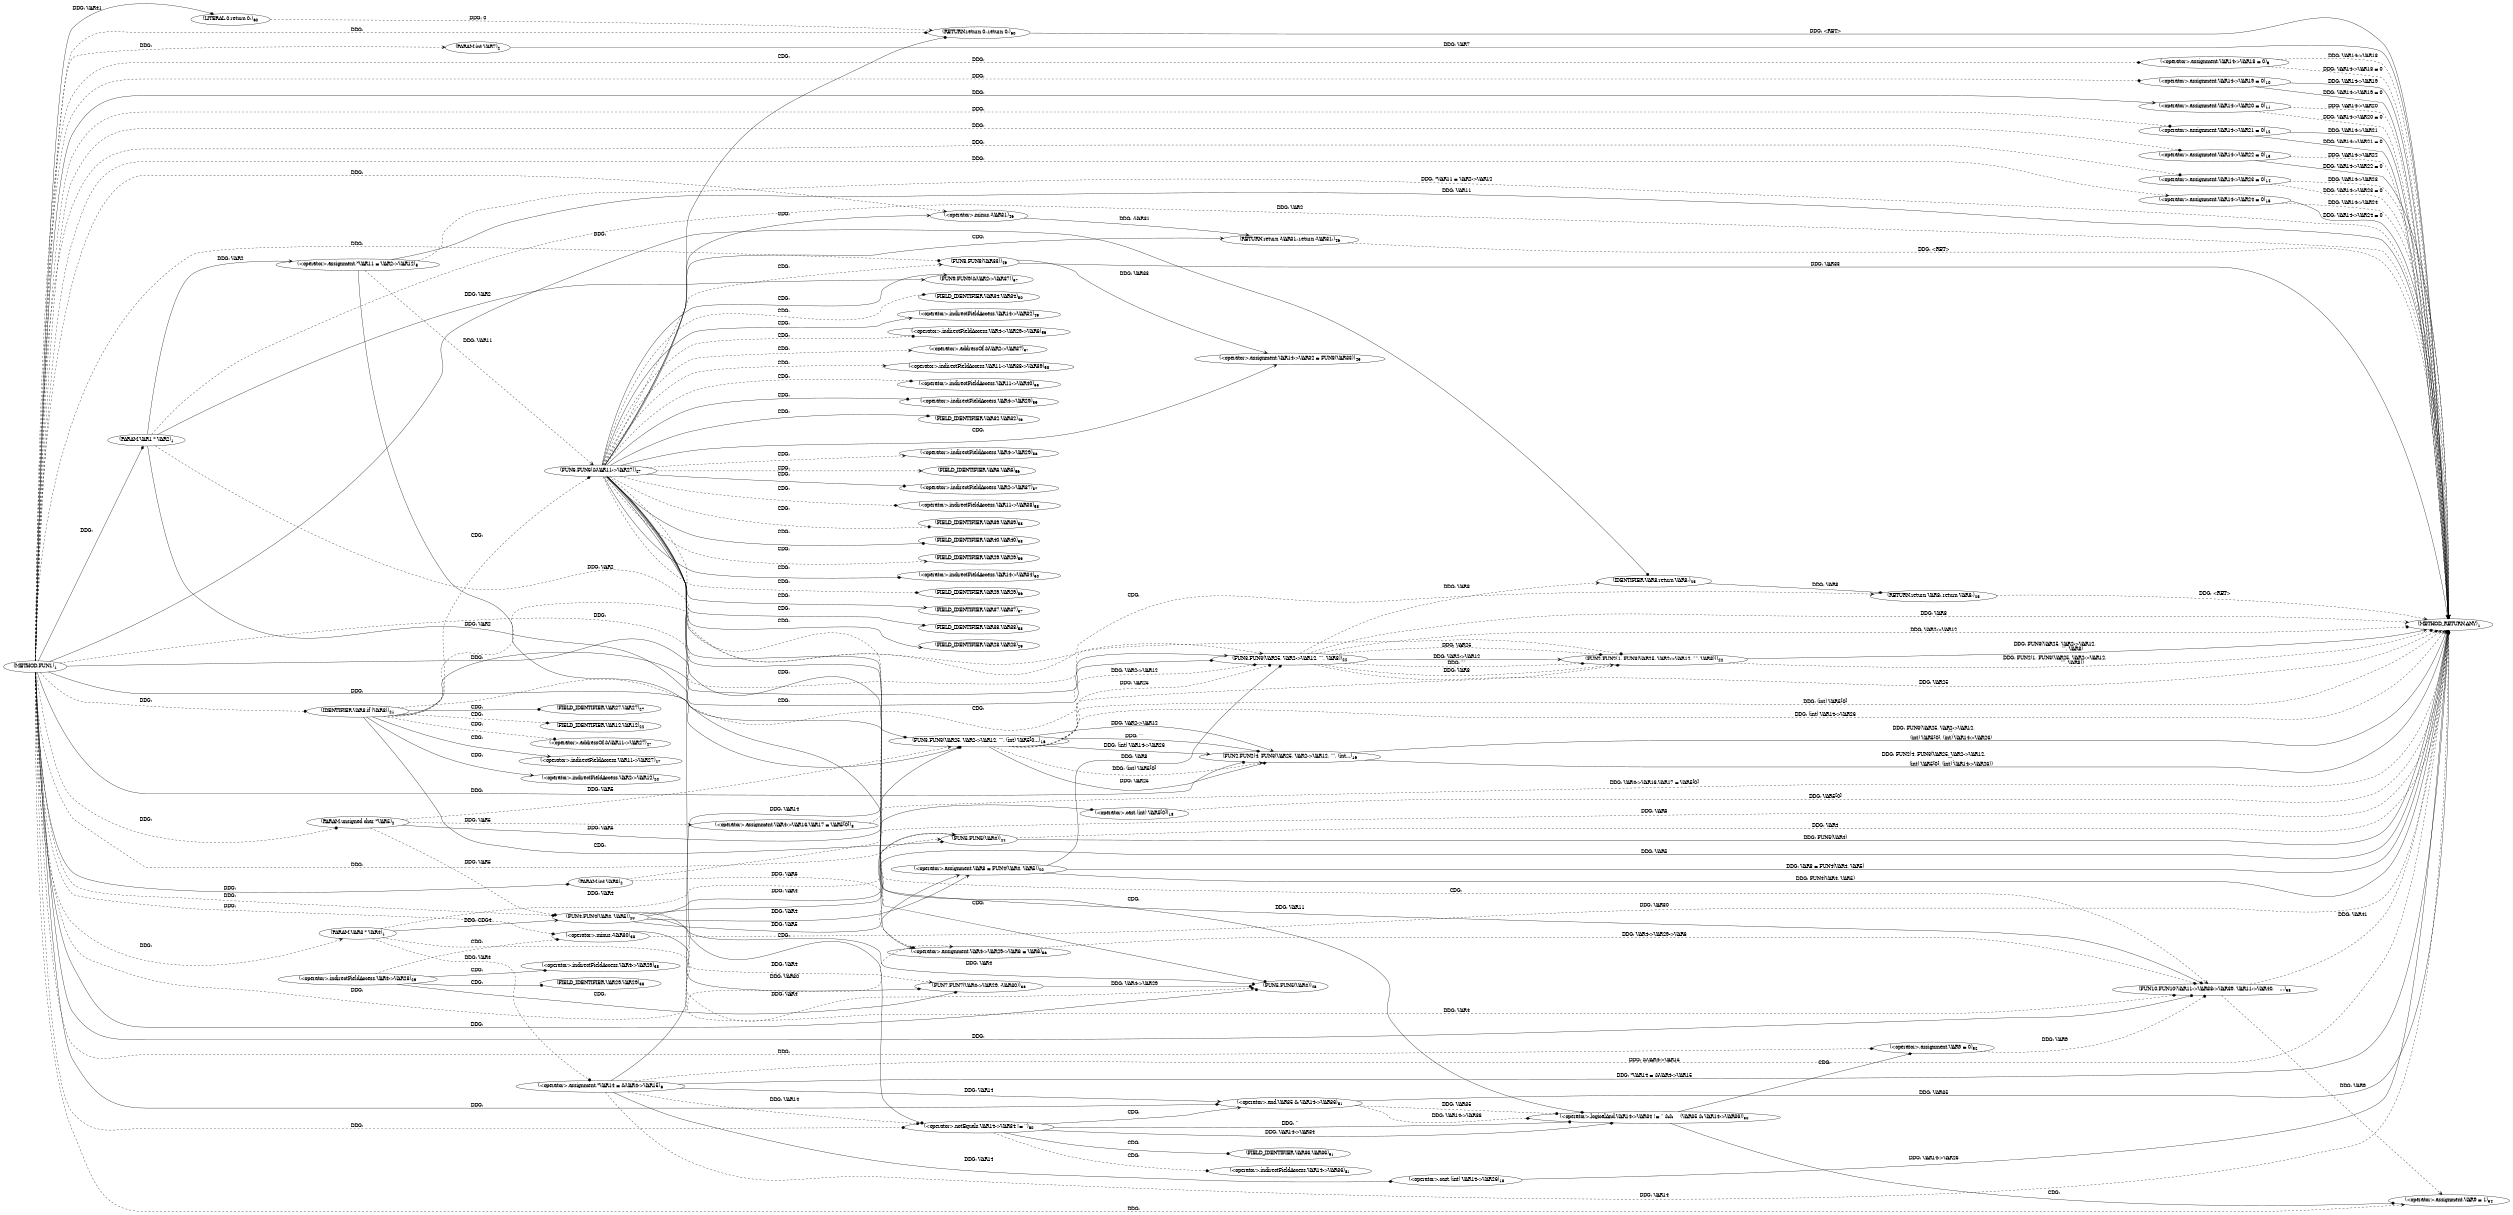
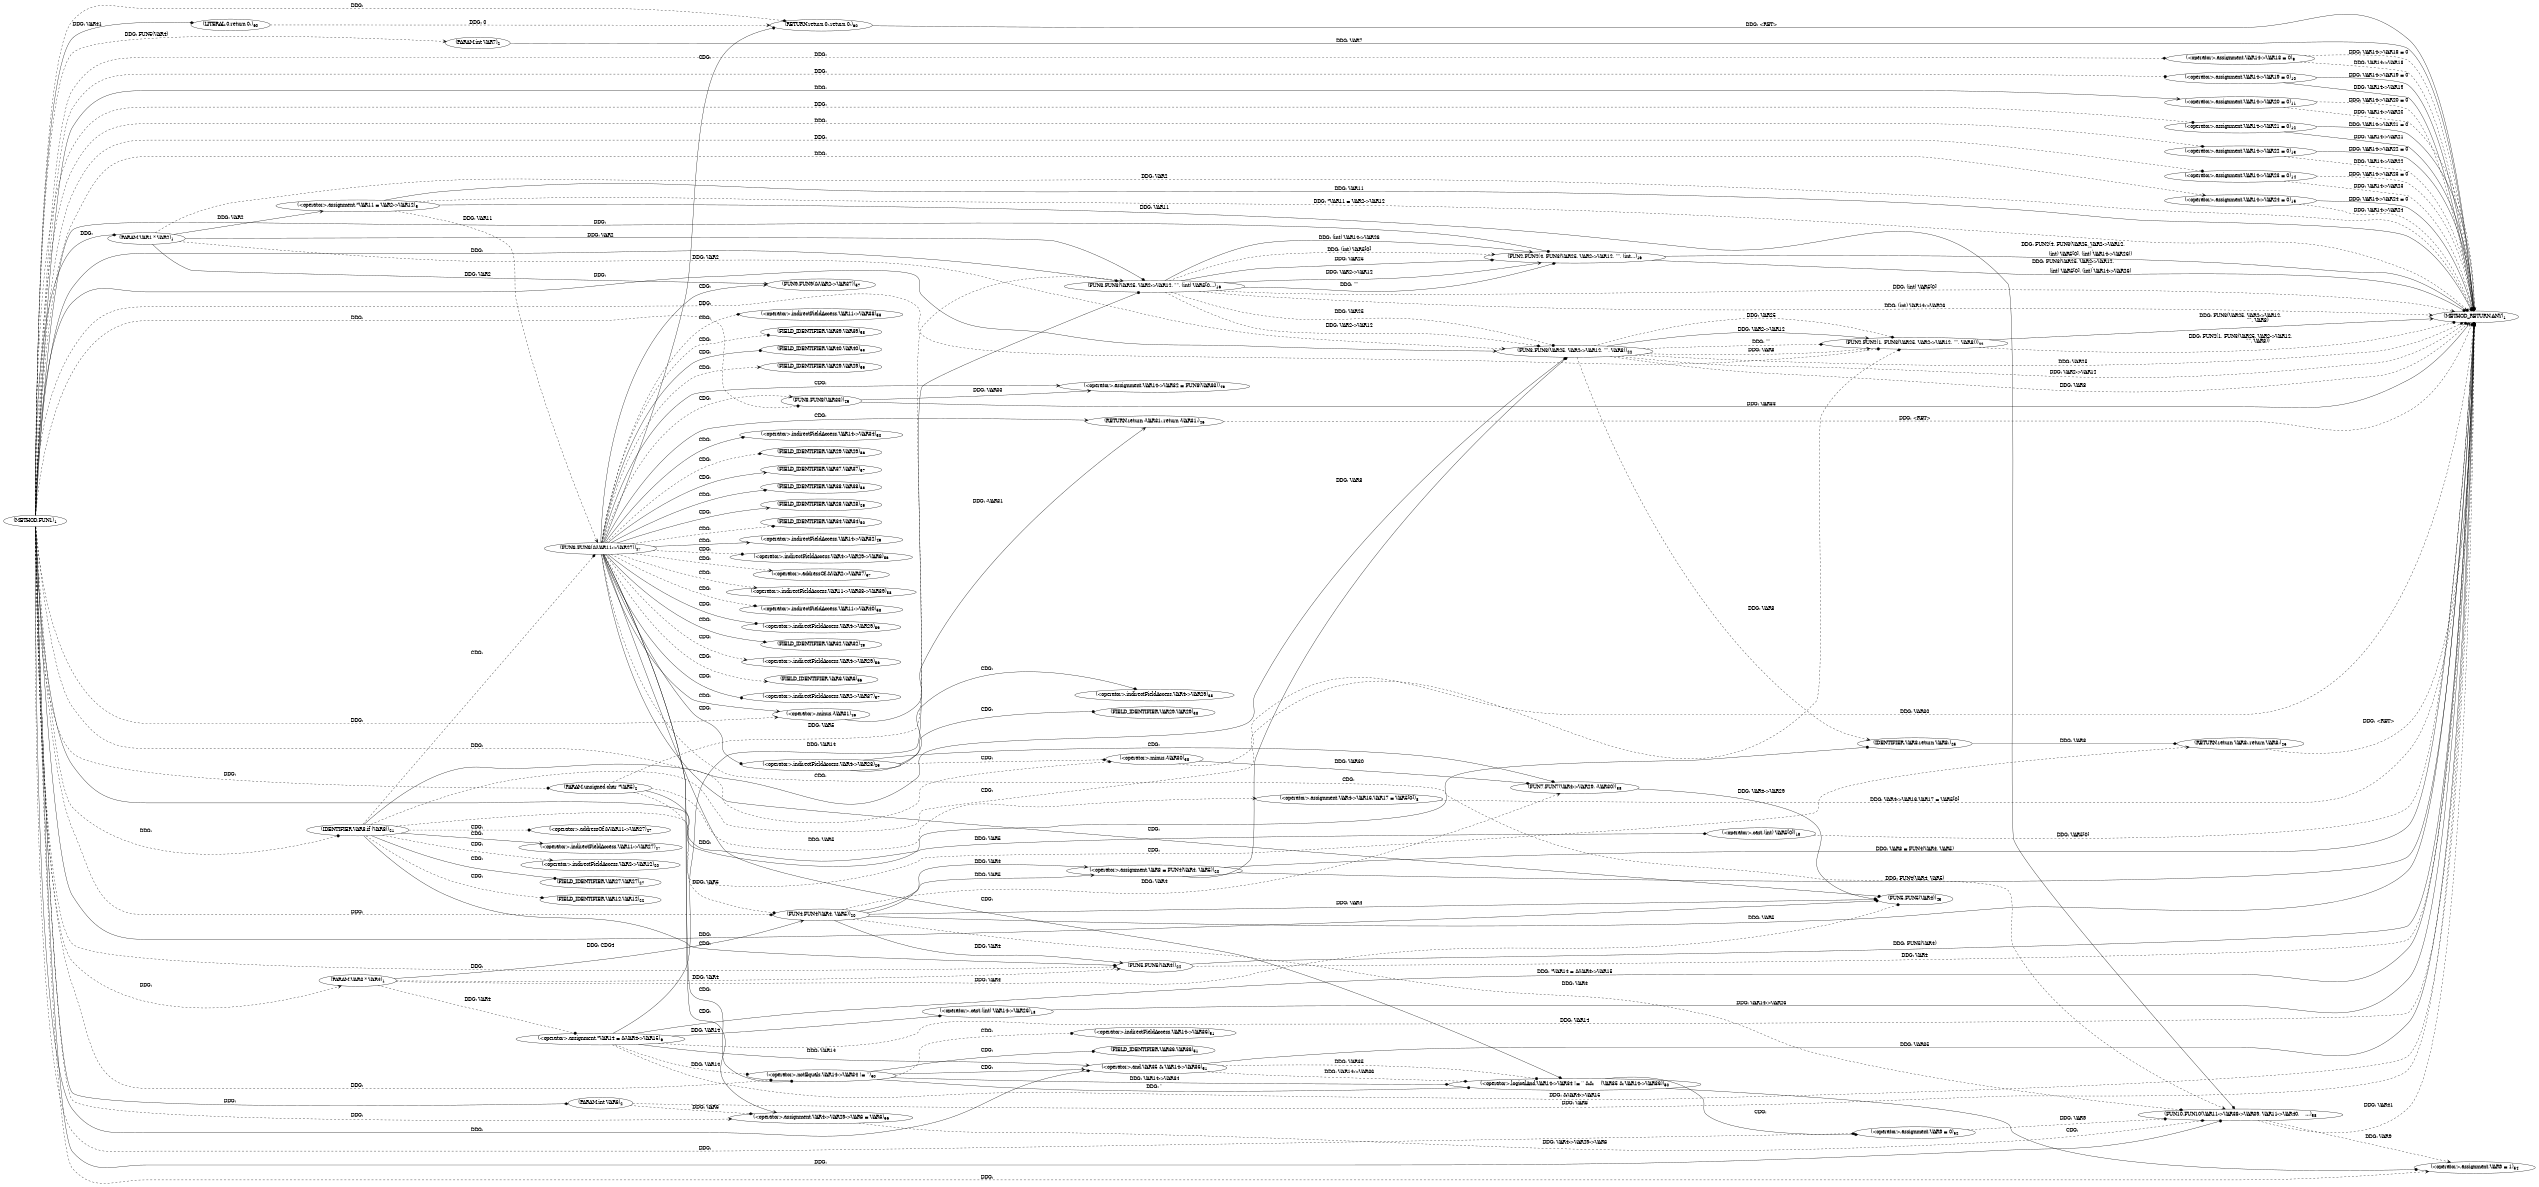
(146, 46) -> (146, 35)
none -> (650, 653)
(444, 758) -> (466, 850)
